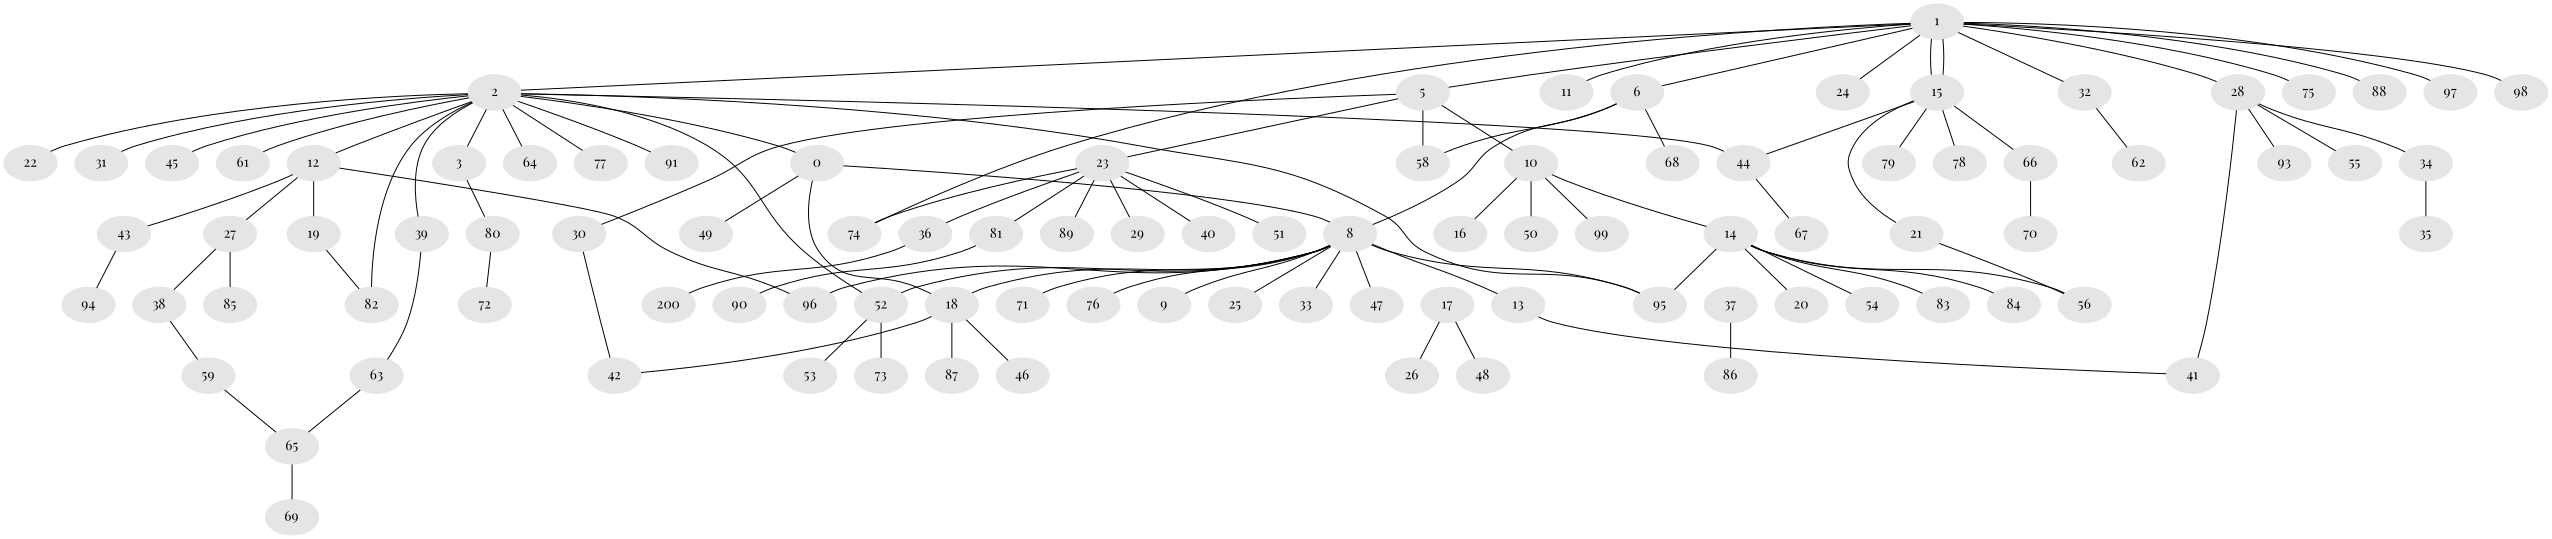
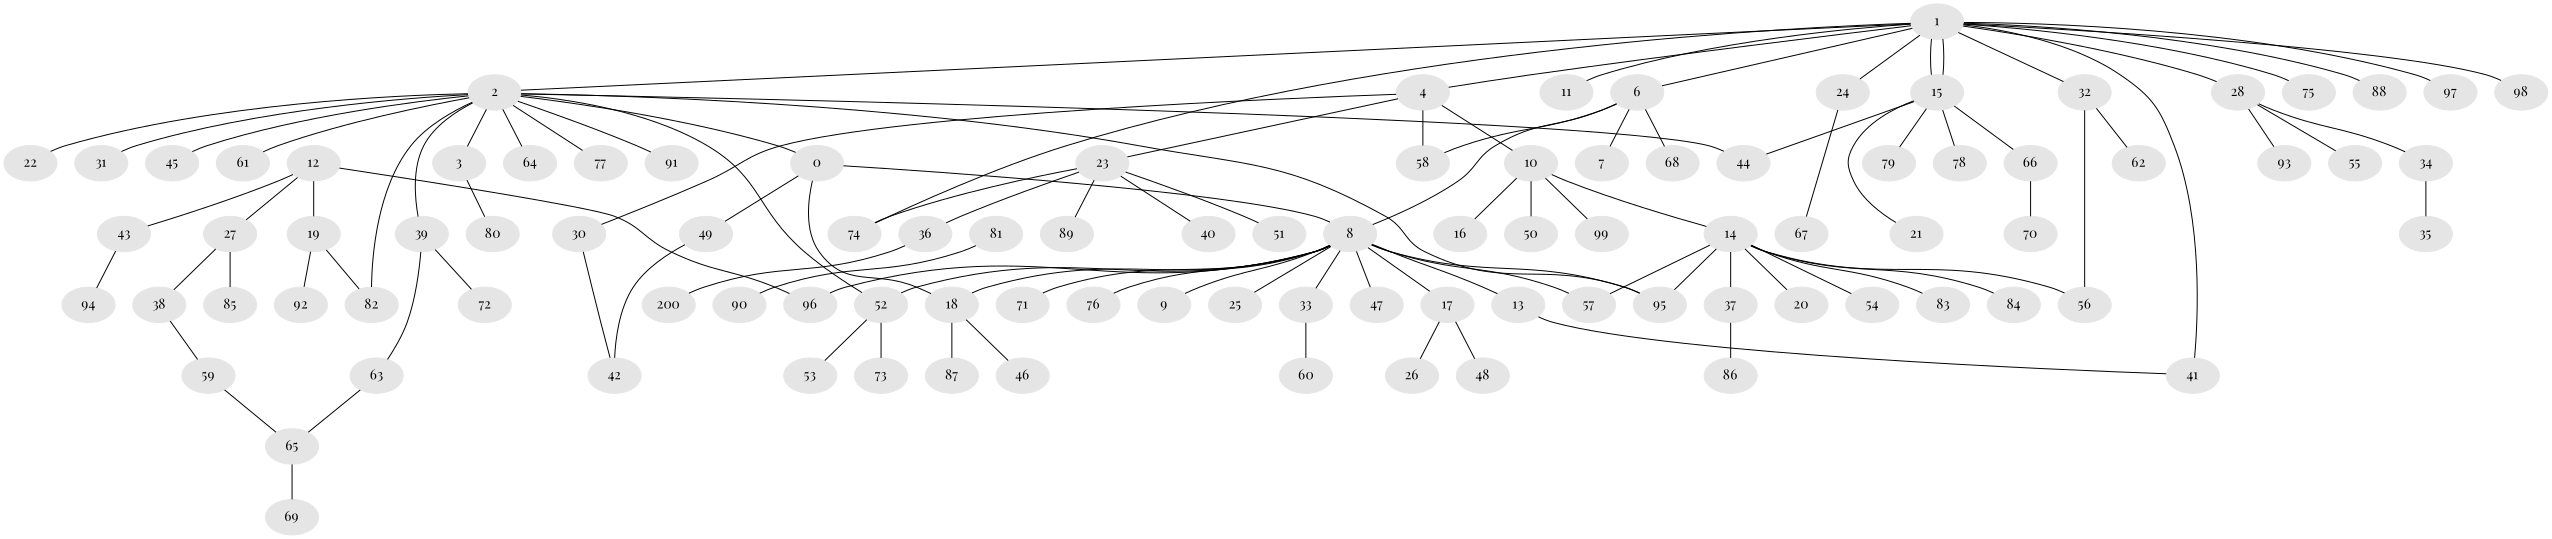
(1423, 92) -> (1423, 92)
(403, 127) -> none
none -> (1602, 163)
(1049, 199) -> none
(1772, 199) -> (1822, 163)
(1138, 234) -> none
(2221, 235) -> (2166, 126)
(2002, 268) -> (2085, 199)
none -> (1399, 269)
(489, 270) -> (453, 269)
none -> (1731, 270)
none -> (301, 305)
none -> (1589, 305)
(788, 353) -> (632, 290)
none -> (1306, 376)
